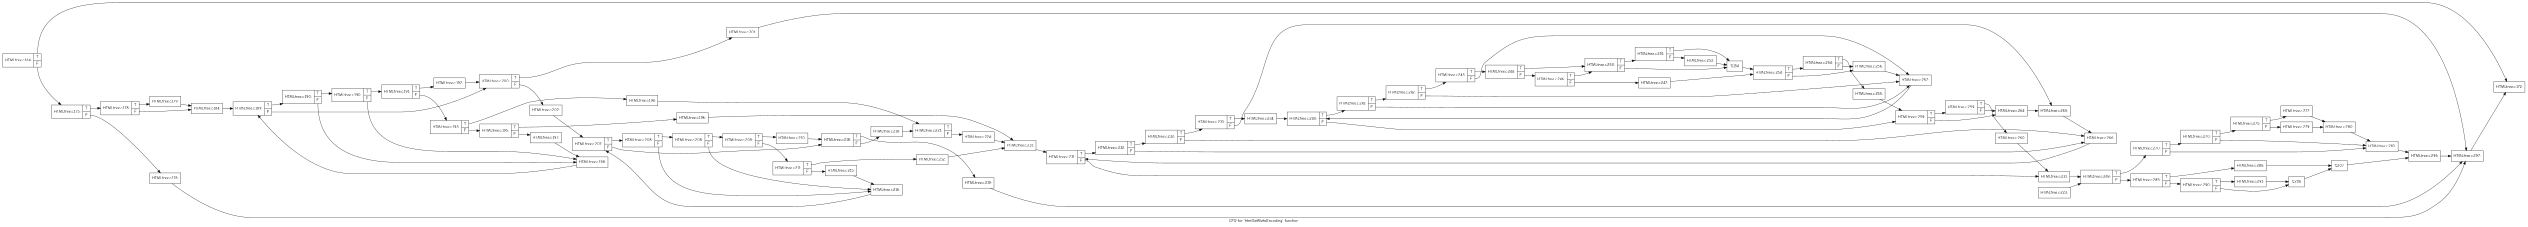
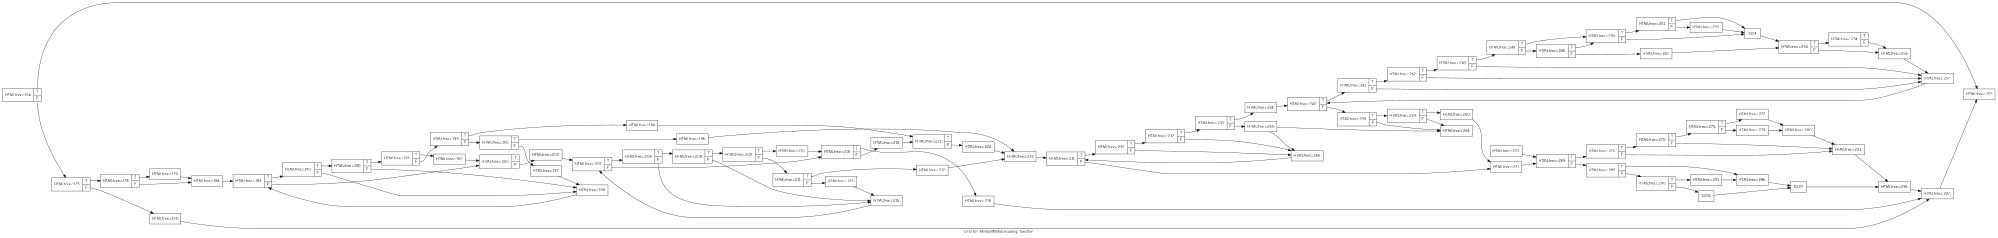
(743, 32) -> none
(1869, 94) -> none
(2031, 111) -> (1357, 130)
(2276, 182) -> (1728, 180)
